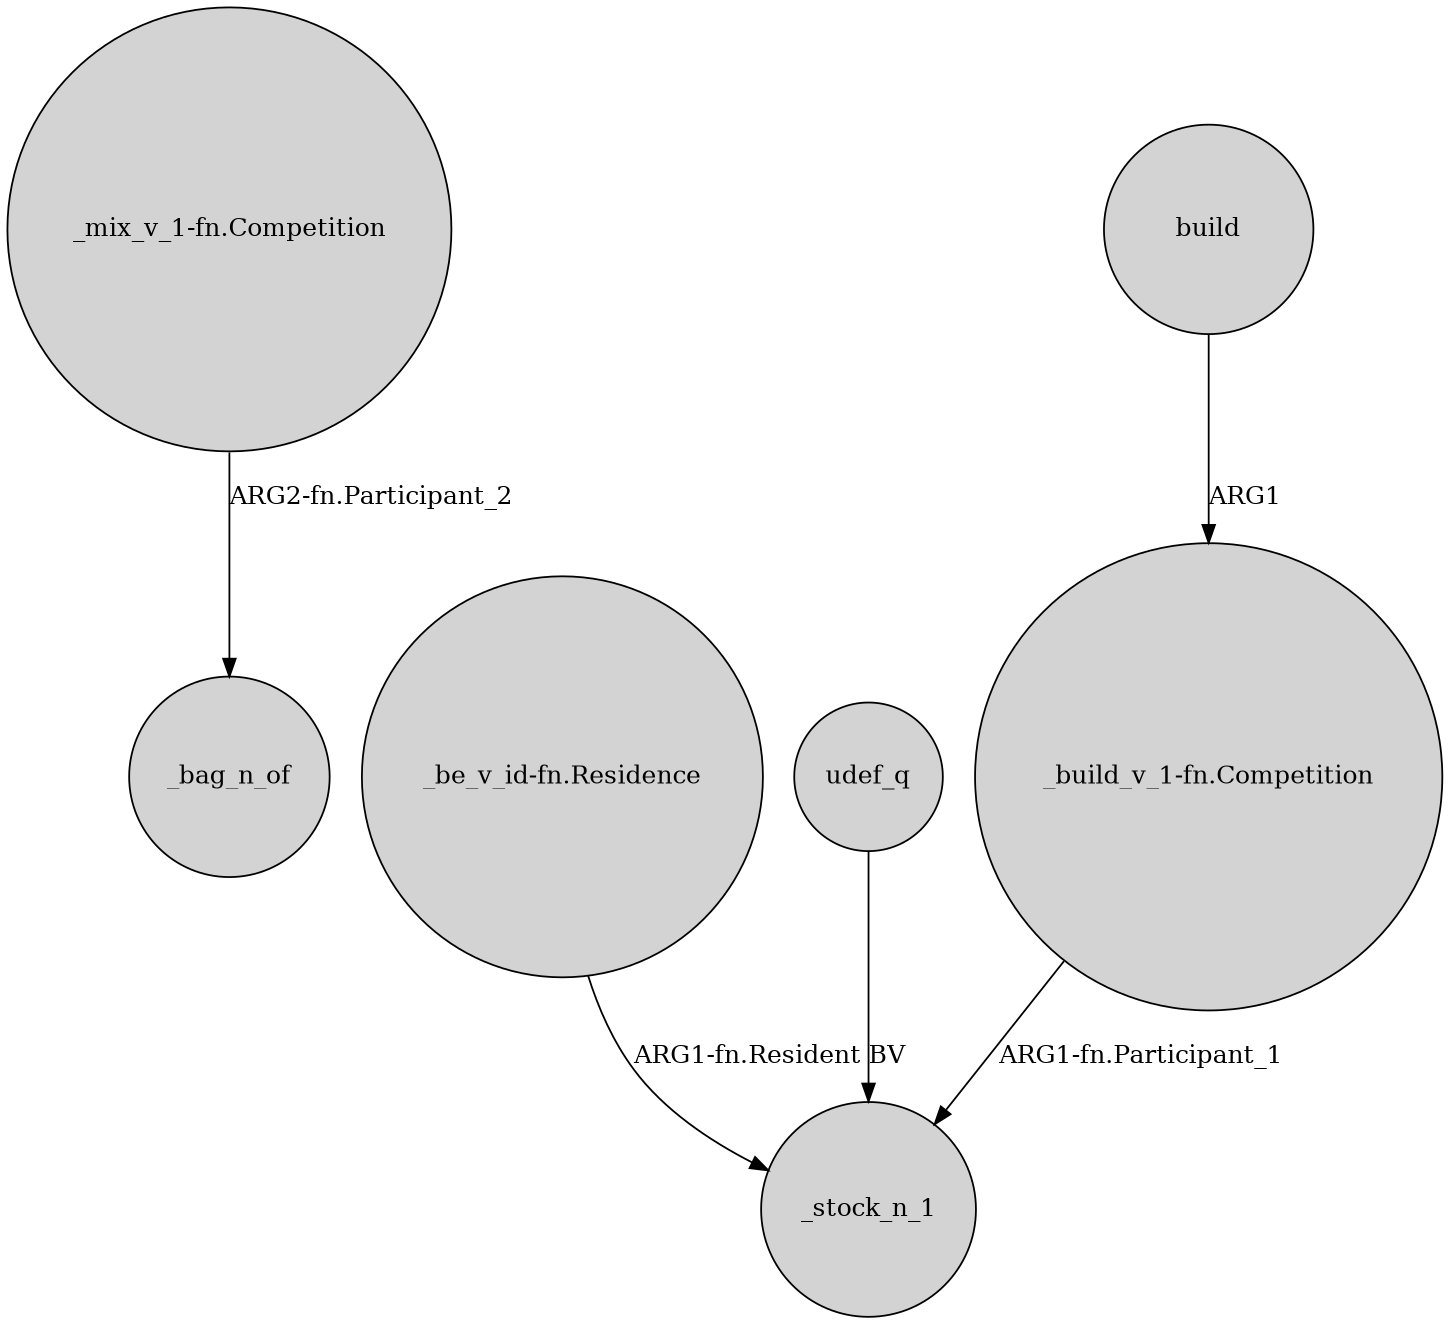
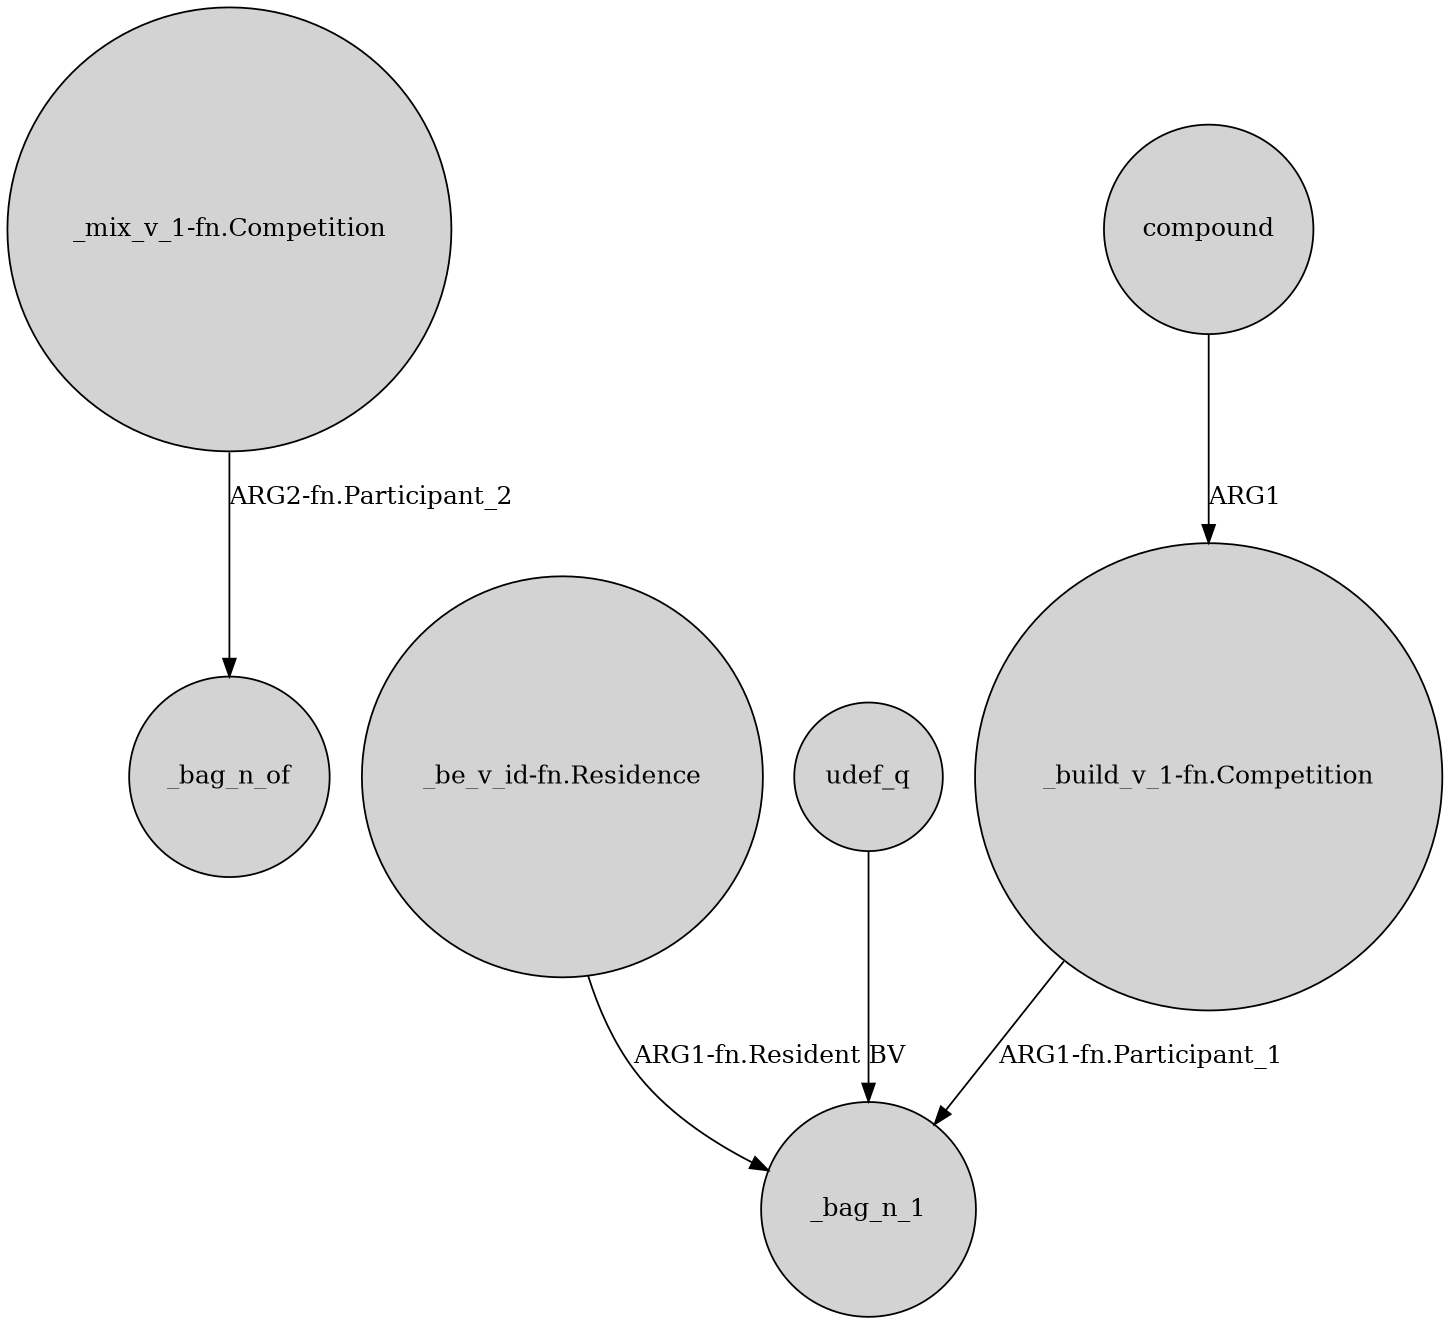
(1209, 229) -> (1209, 229)
(869, 1209) -> (869, 1209)
